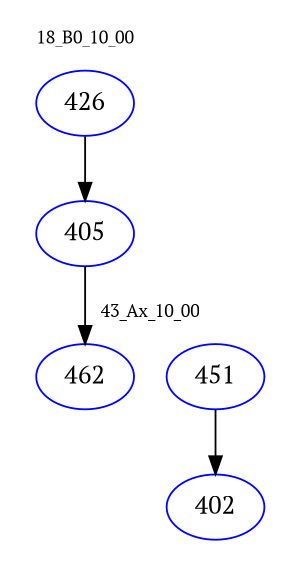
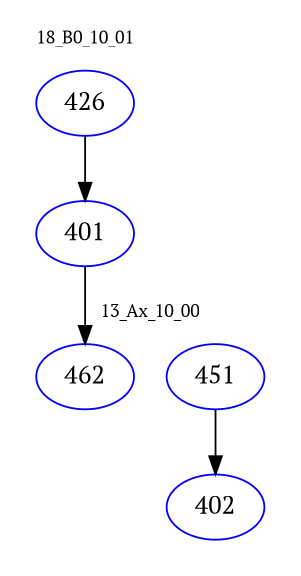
(86, 39) -> (86, 39)
(85, 234) -> (85, 234)
(150, 312) -> (150, 312)
